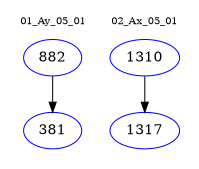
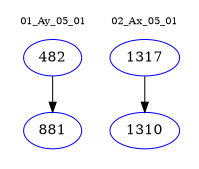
(53, 58) -> (53, 58)
(145, 89) -> (145, 89)
(53, 131) -> (53, 131)
